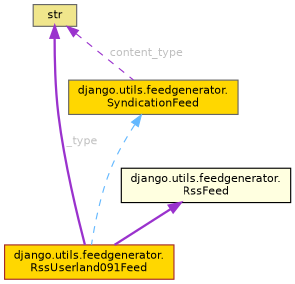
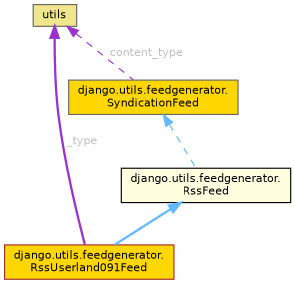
(55, 15) -> (55, 15)
(106, 182) -> (183, 146)
(143, 227) -> (143, 227)
